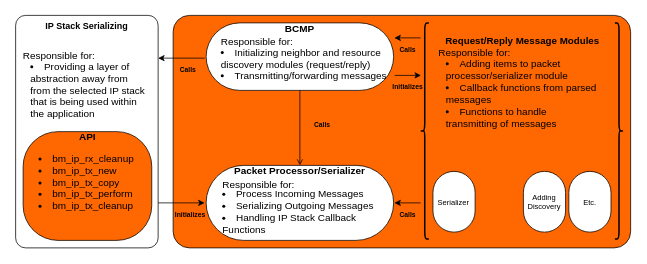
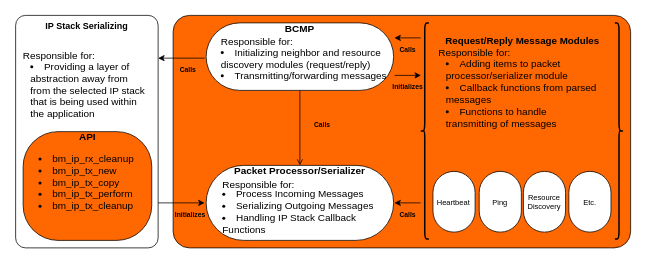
(453, 202) -> (453, 202)
none -> (500, 202)
(544, 202) -> (544, 202)
